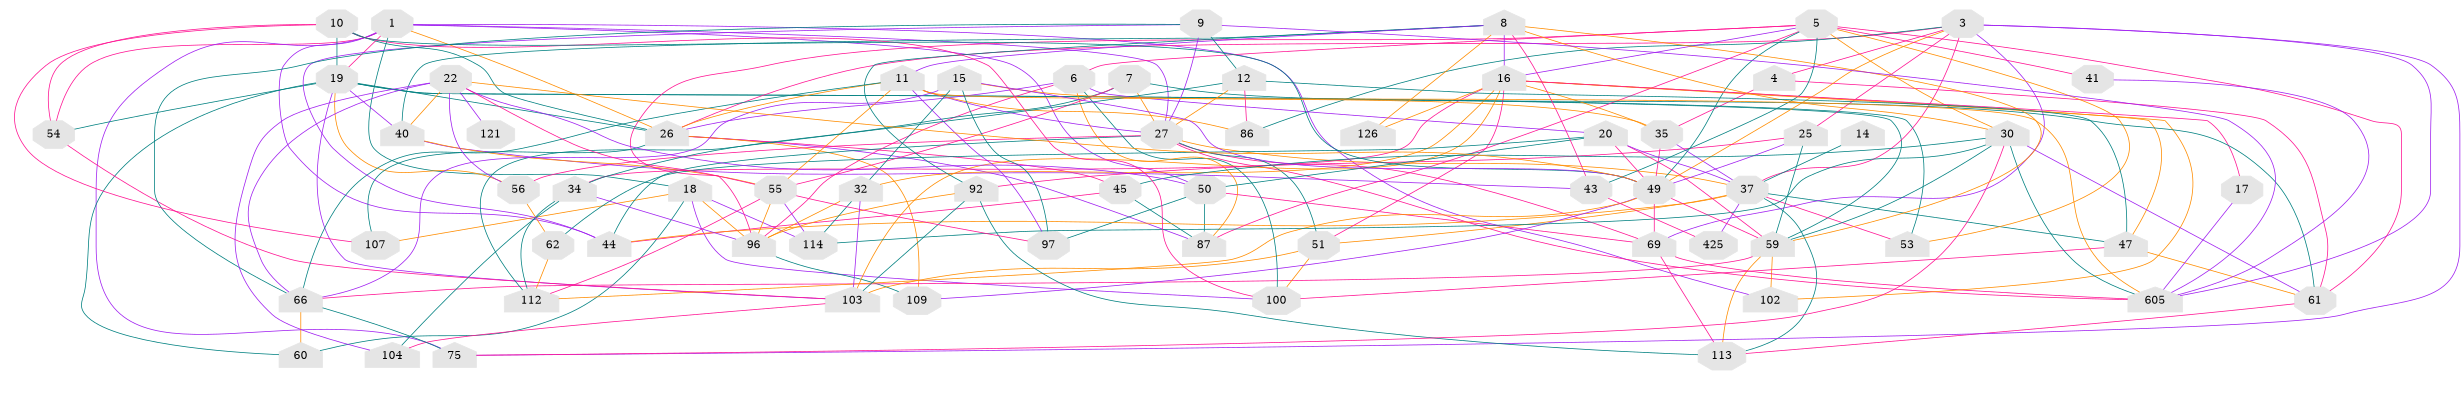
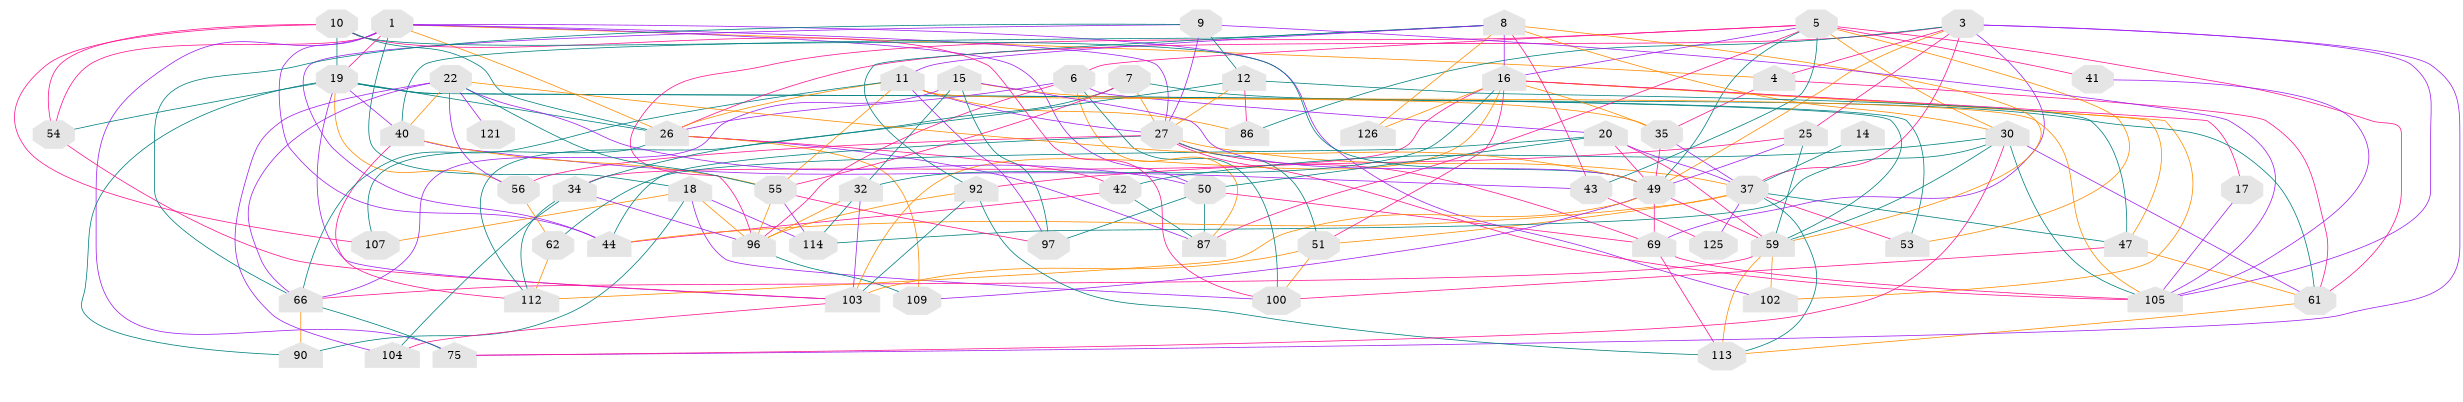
none -> (1318, 56)
(575, 145) -> (575, 145)
(1199, 173) -> (1199, 173)
(1120, 190) -> (1120, 190)
(1713, 245) -> (1713, 245)
(657, 251) -> (372, 275)
(2155, 301) -> (2155, 301)
(2061, 327) -> (2061, 327)
(301, 356) -> (301, 356)
